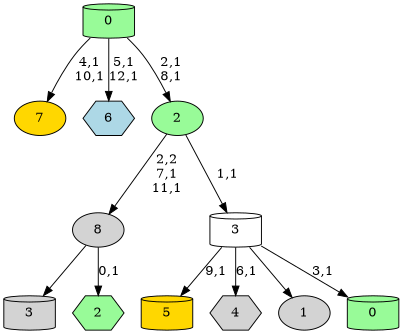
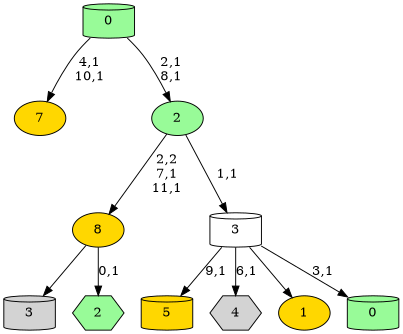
(109, 118) -> none
(98, 230) -> (98, 230)
(304, 313) -> (304, 313)
